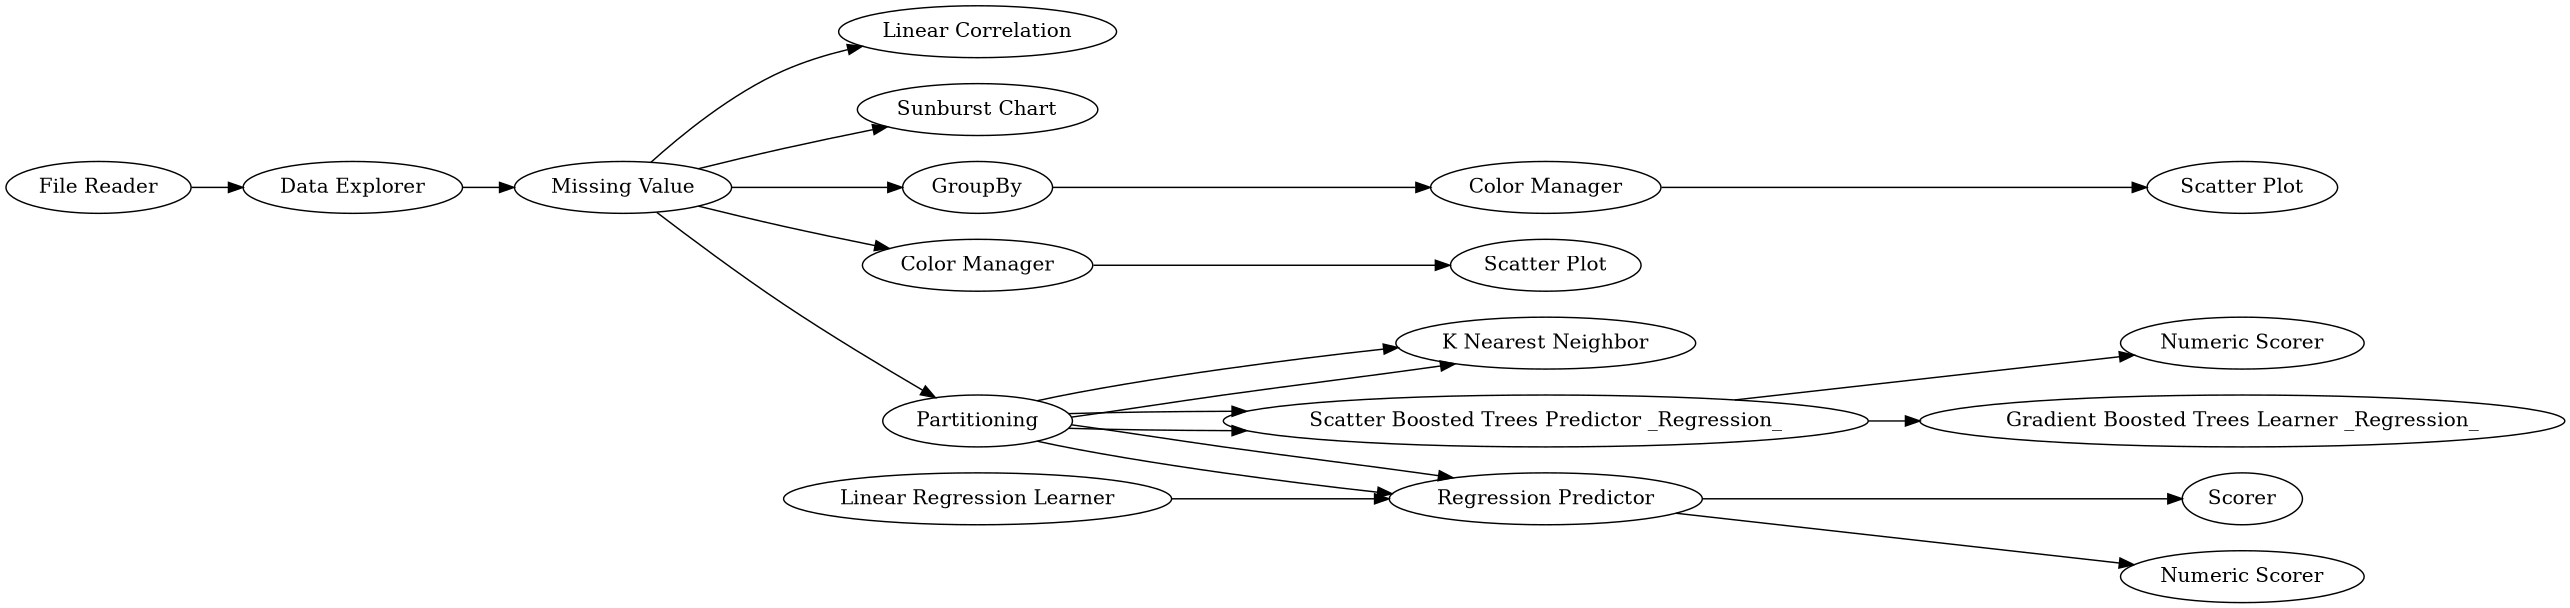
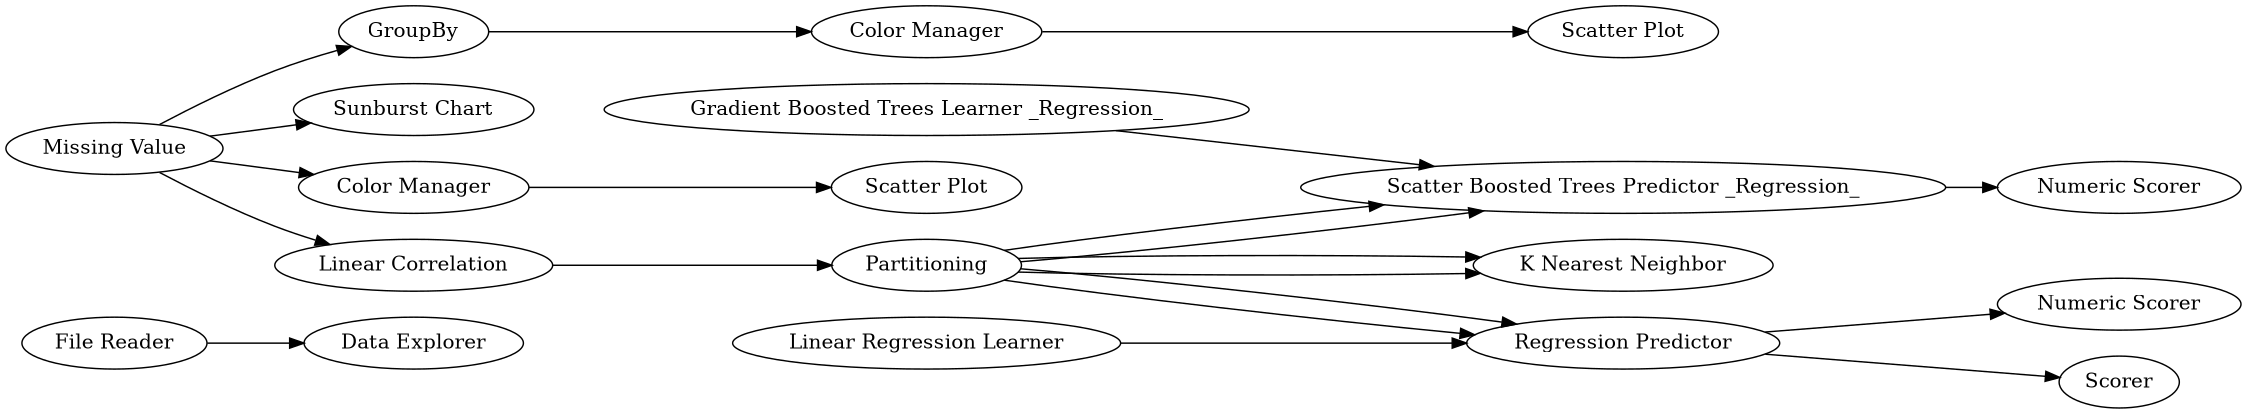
(481, 187) -> none
(787, 306) -> (685, 265)
(1887, 421) -> (1268, 148)
